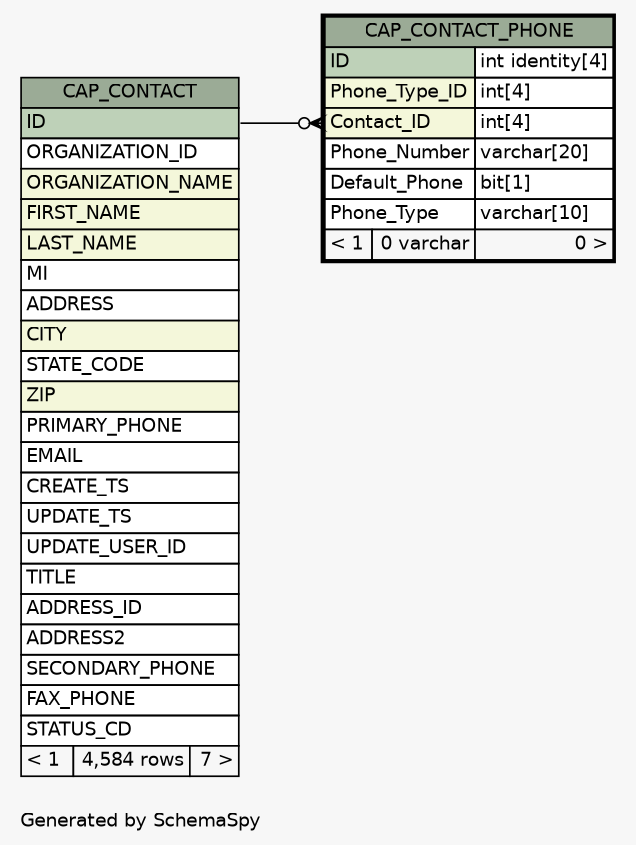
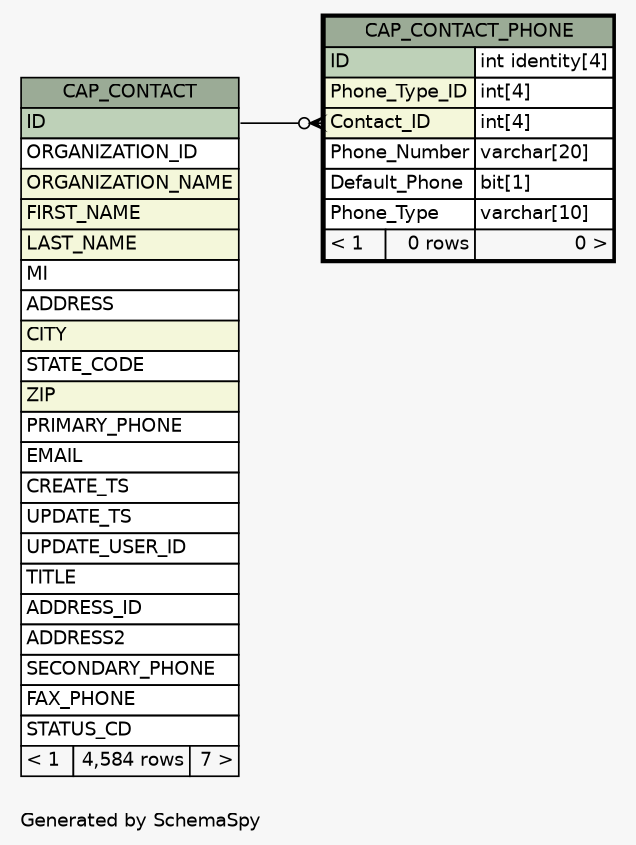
(425, 244) -> (439, 244)
